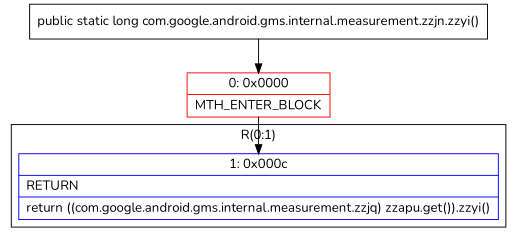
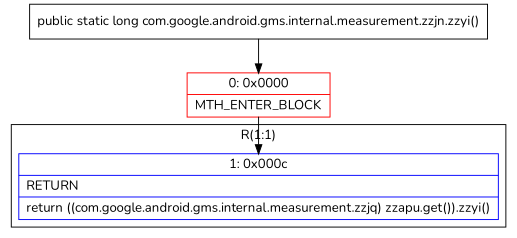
(259, 135) -> (259, 135)
